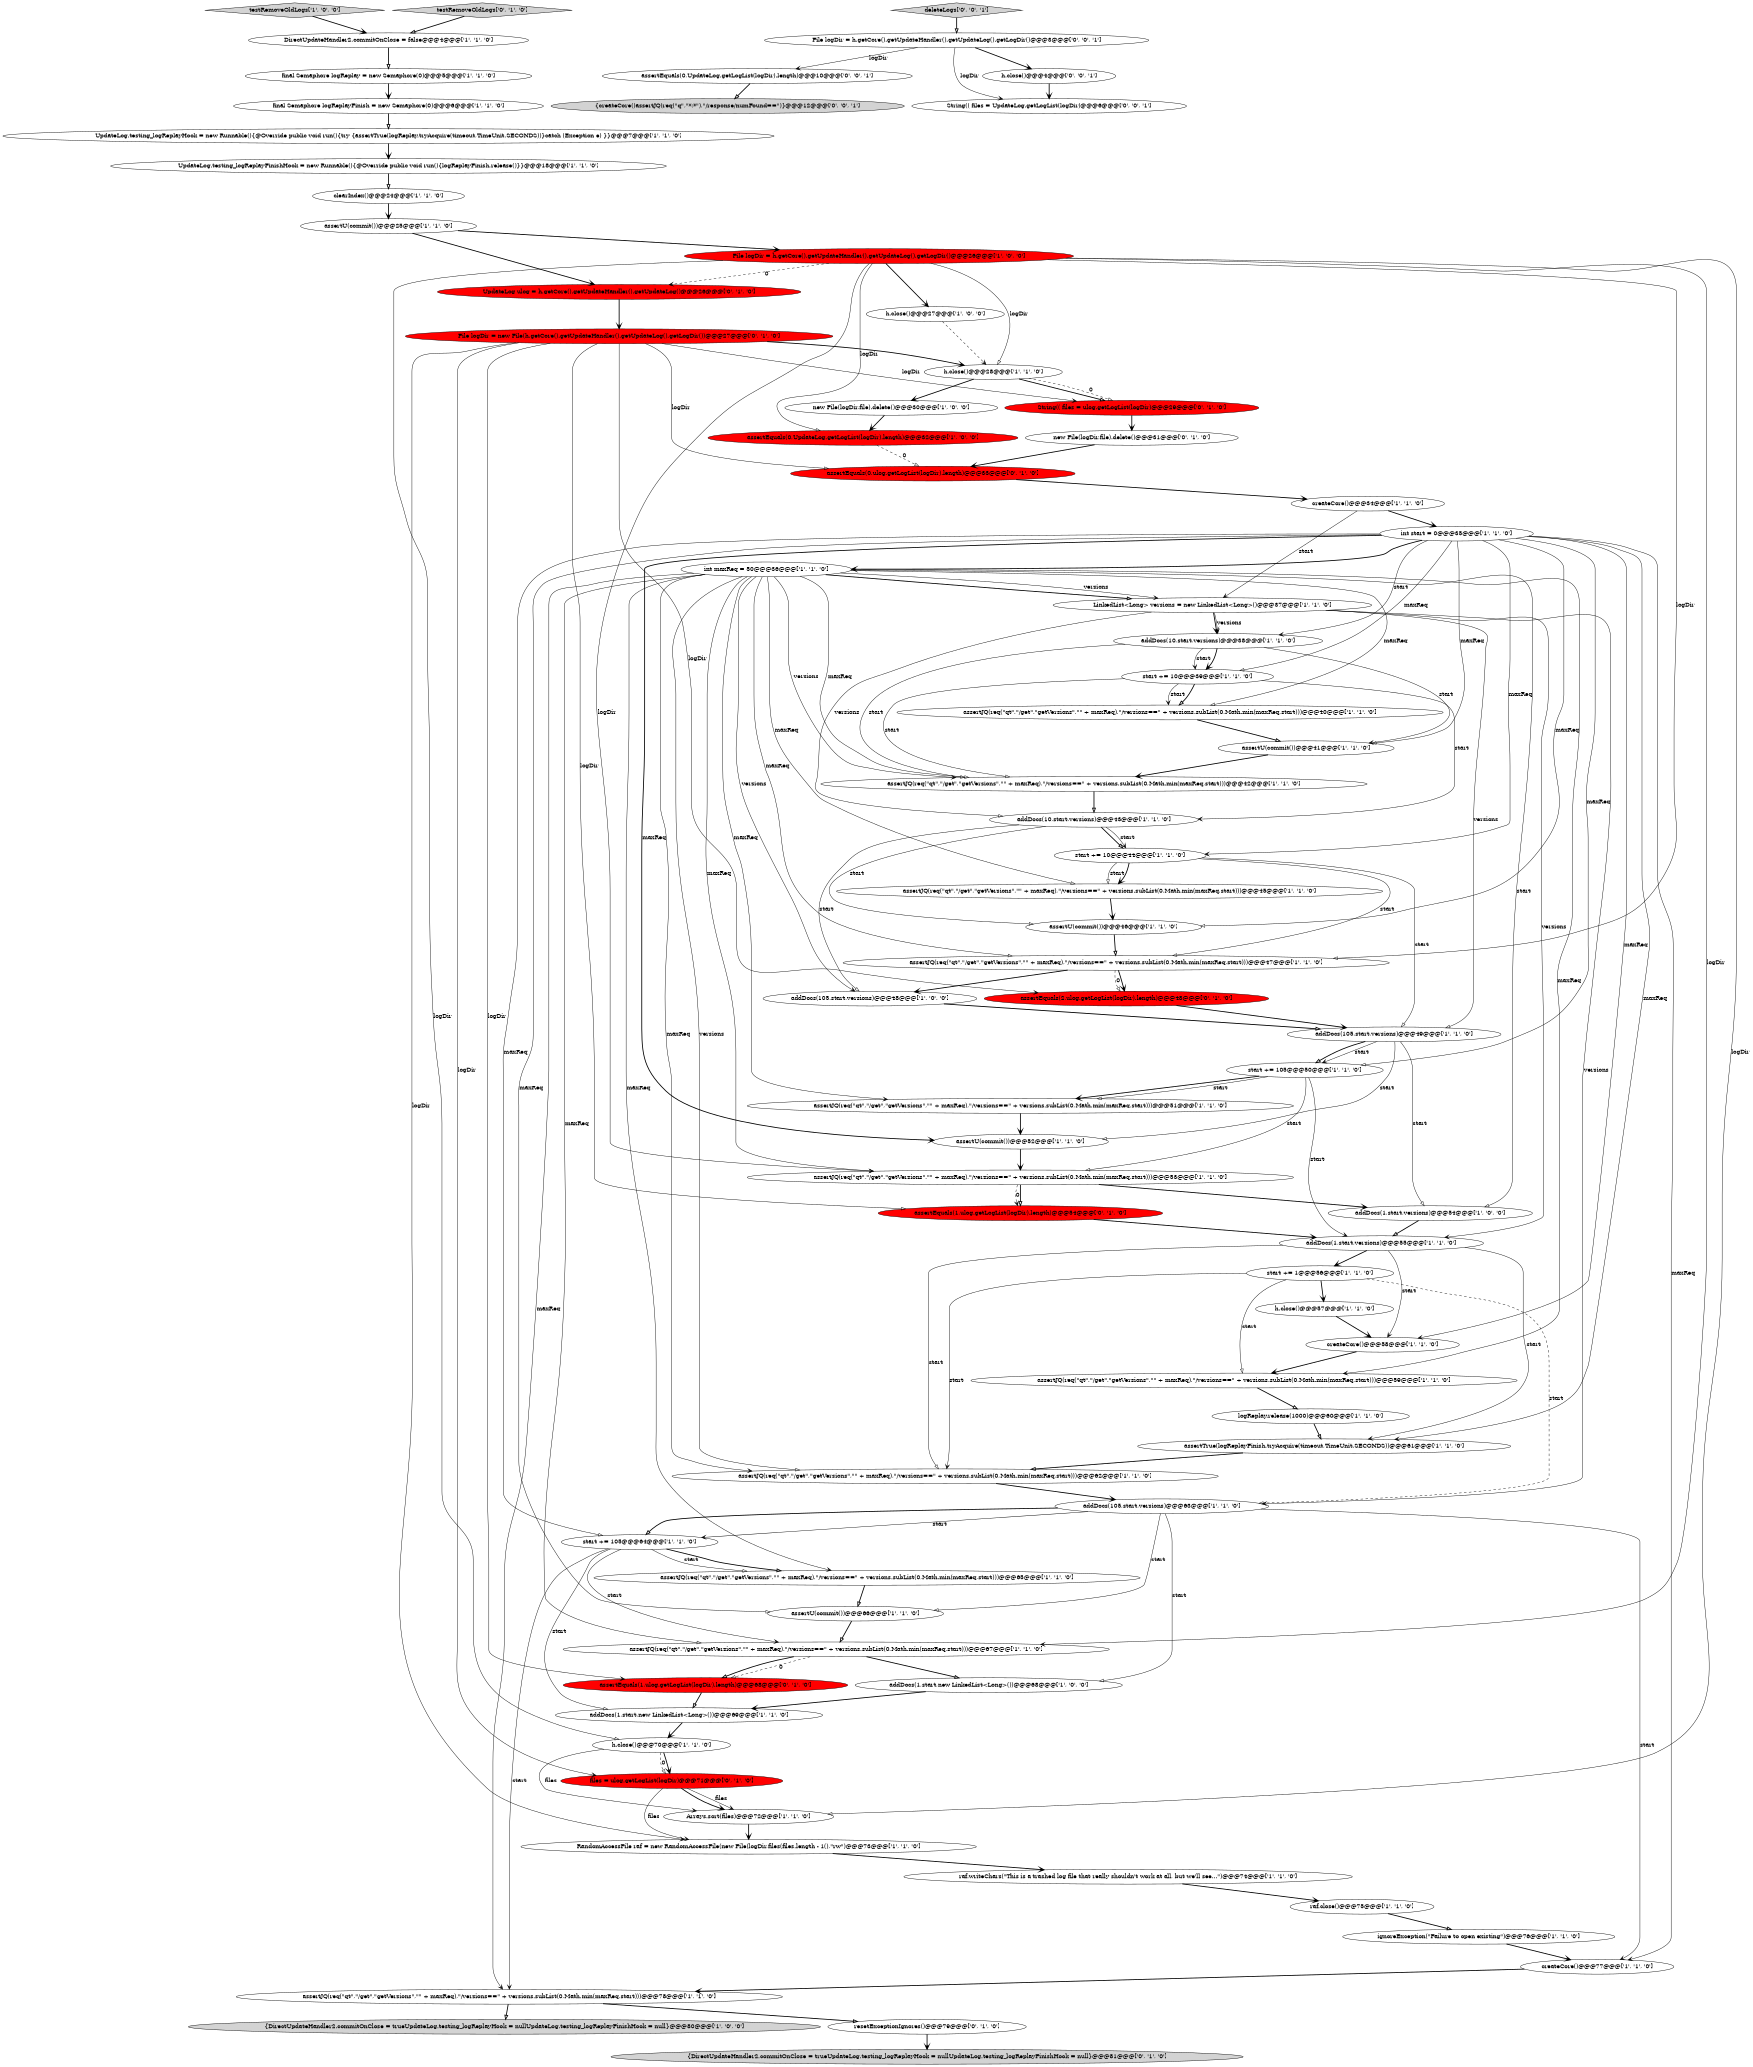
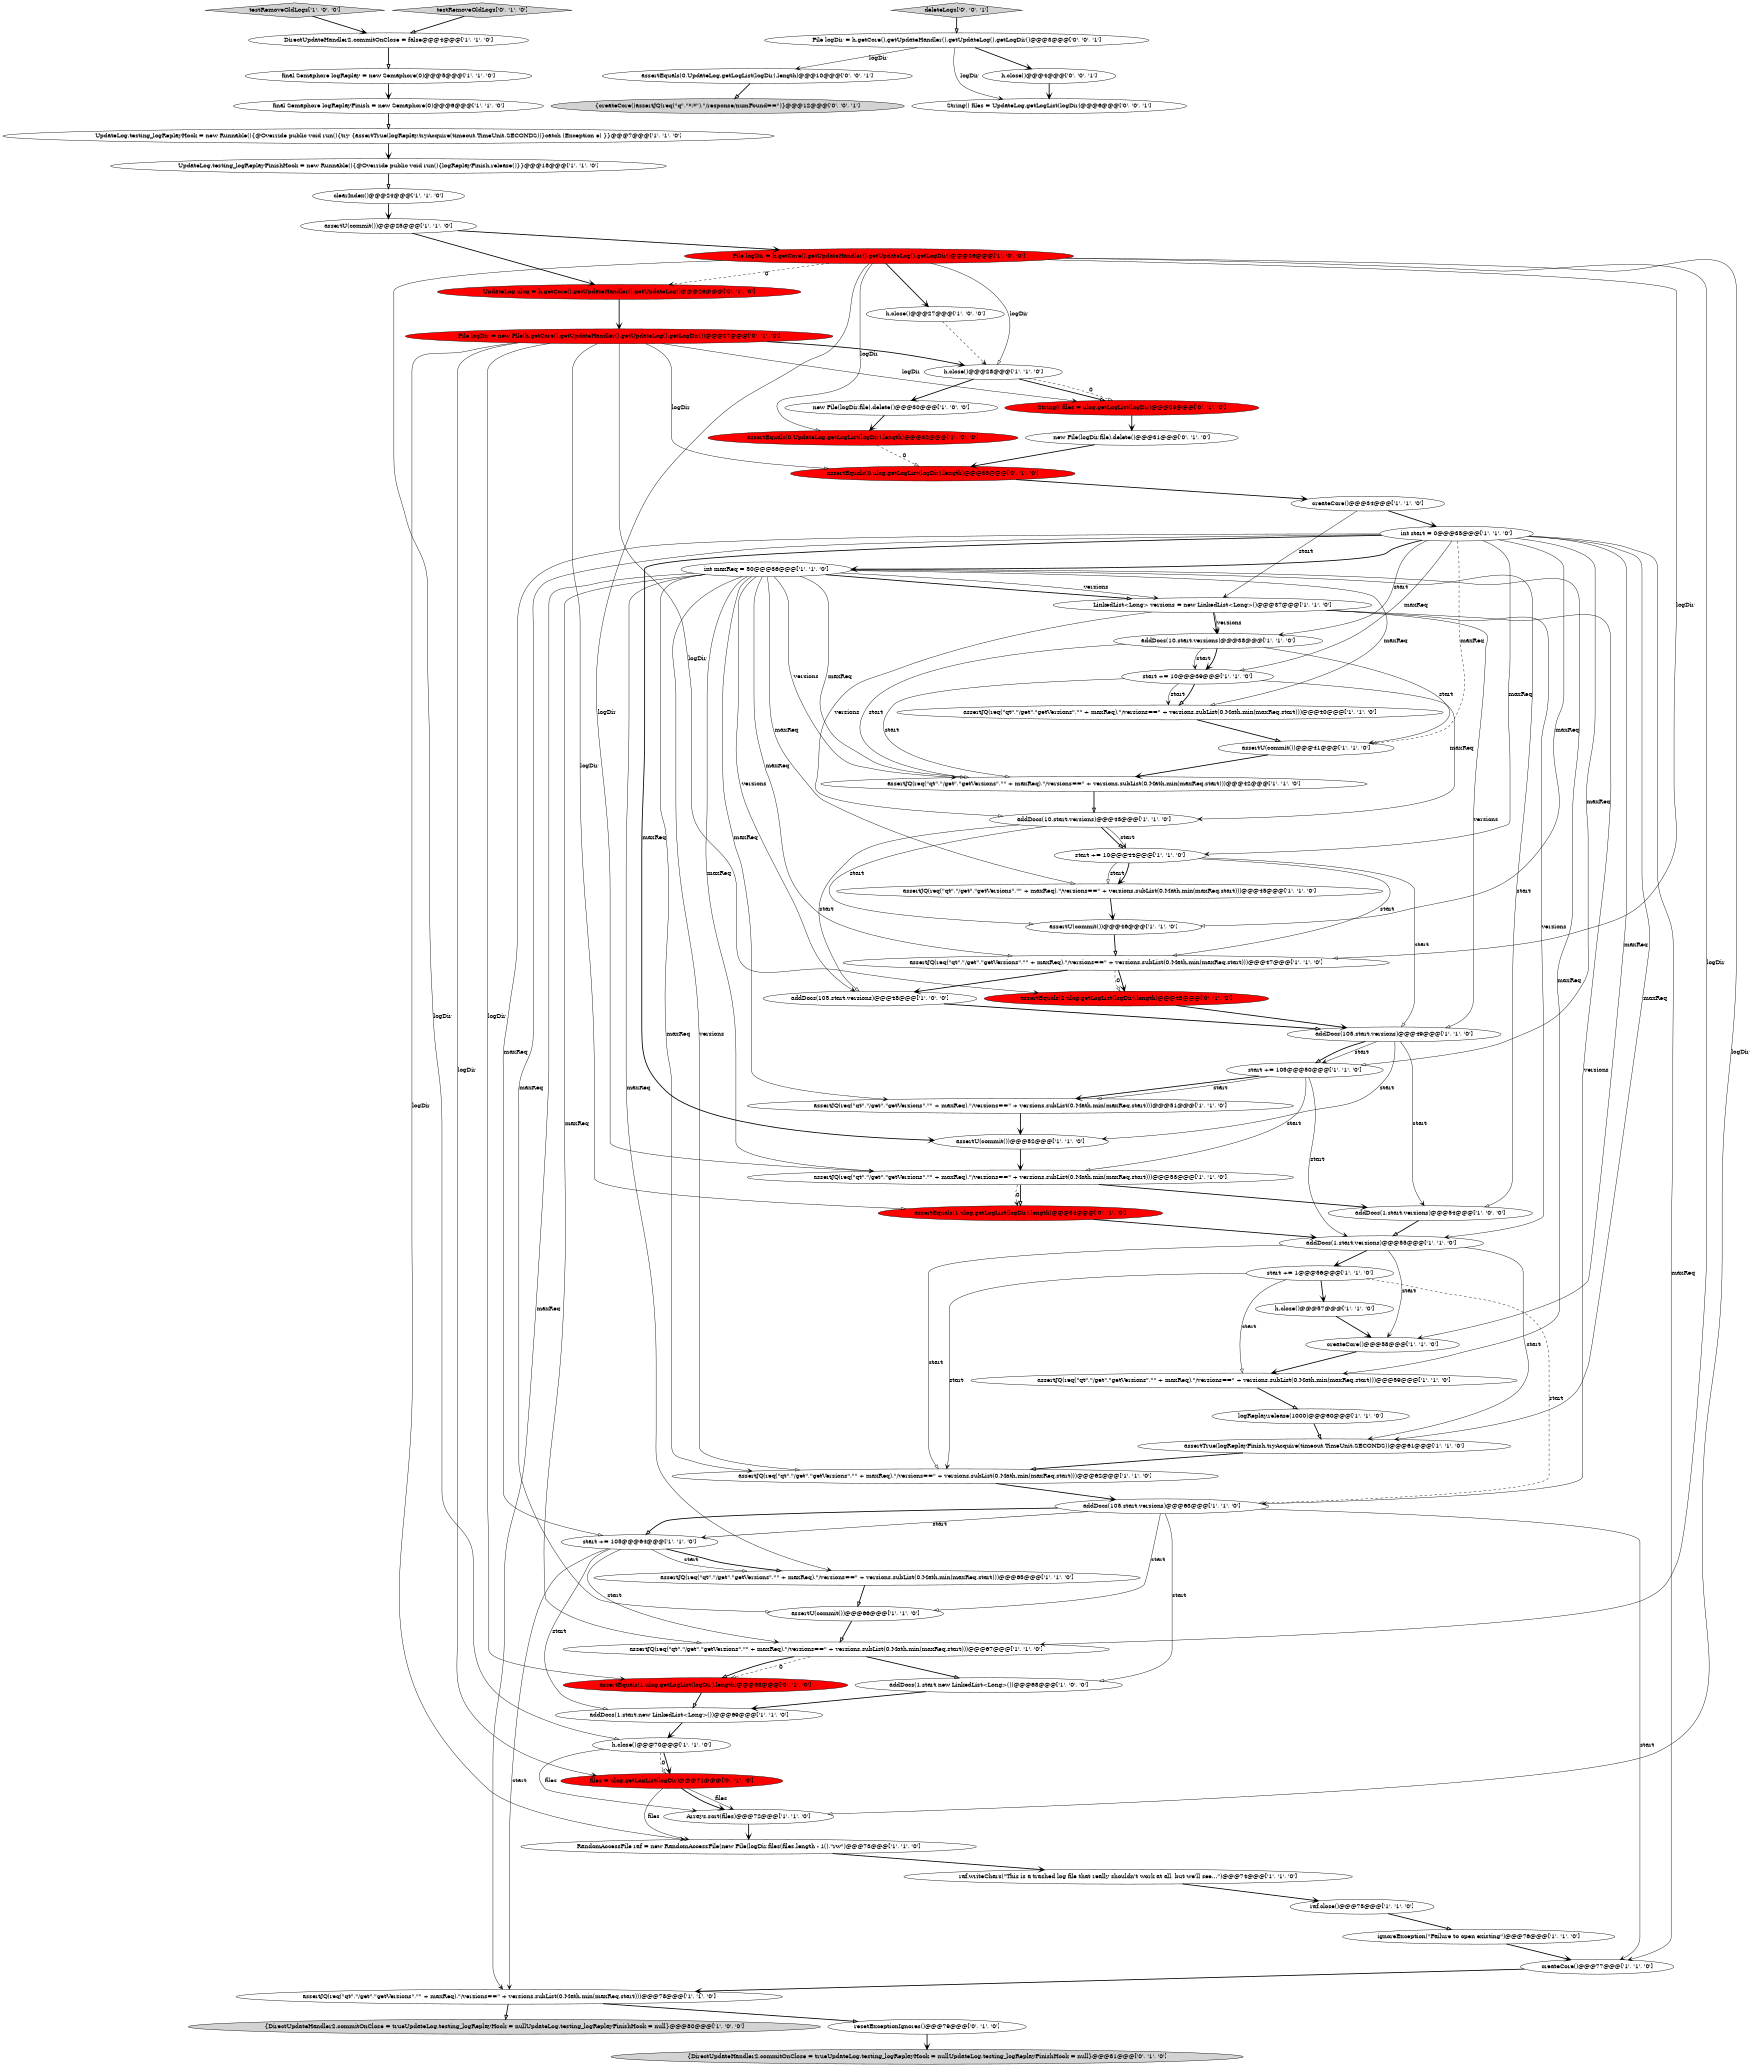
(1464, 673) -> (1464, 673)
(1462, 748) -> (1462, 748)
(1270, 1119) -> (1270, 1119)
(1413, 1122) -> (1413, 1122)
